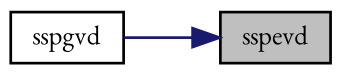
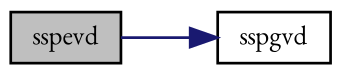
(158, 38) -> (155, 38)
